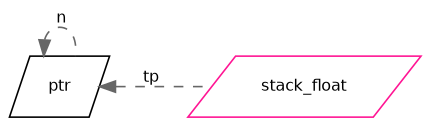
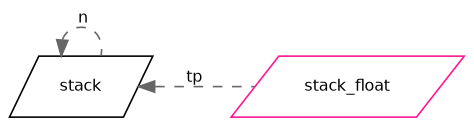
(60, 87) -> (81, 87)
